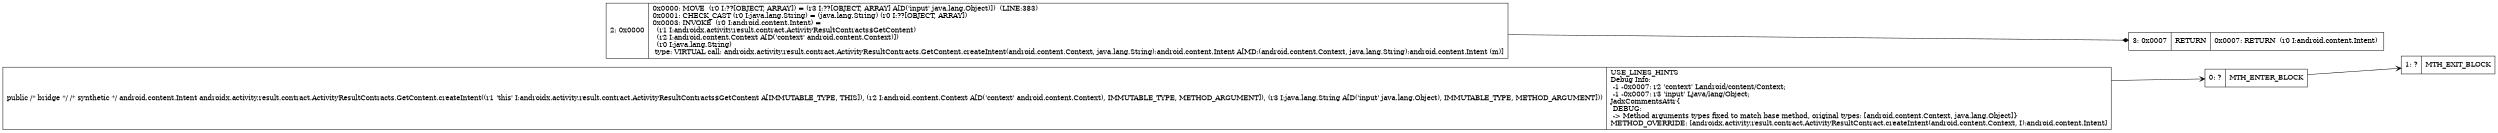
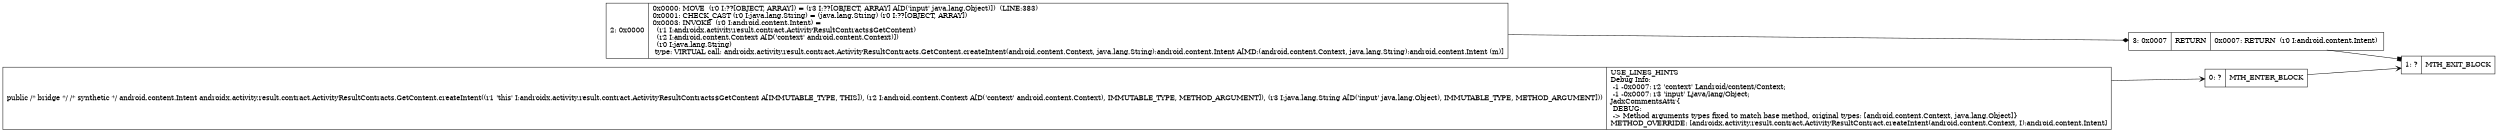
none -> (2362, 54)
